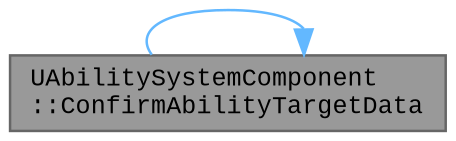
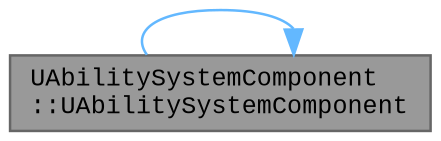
(228, 93) -> (220, 93)
